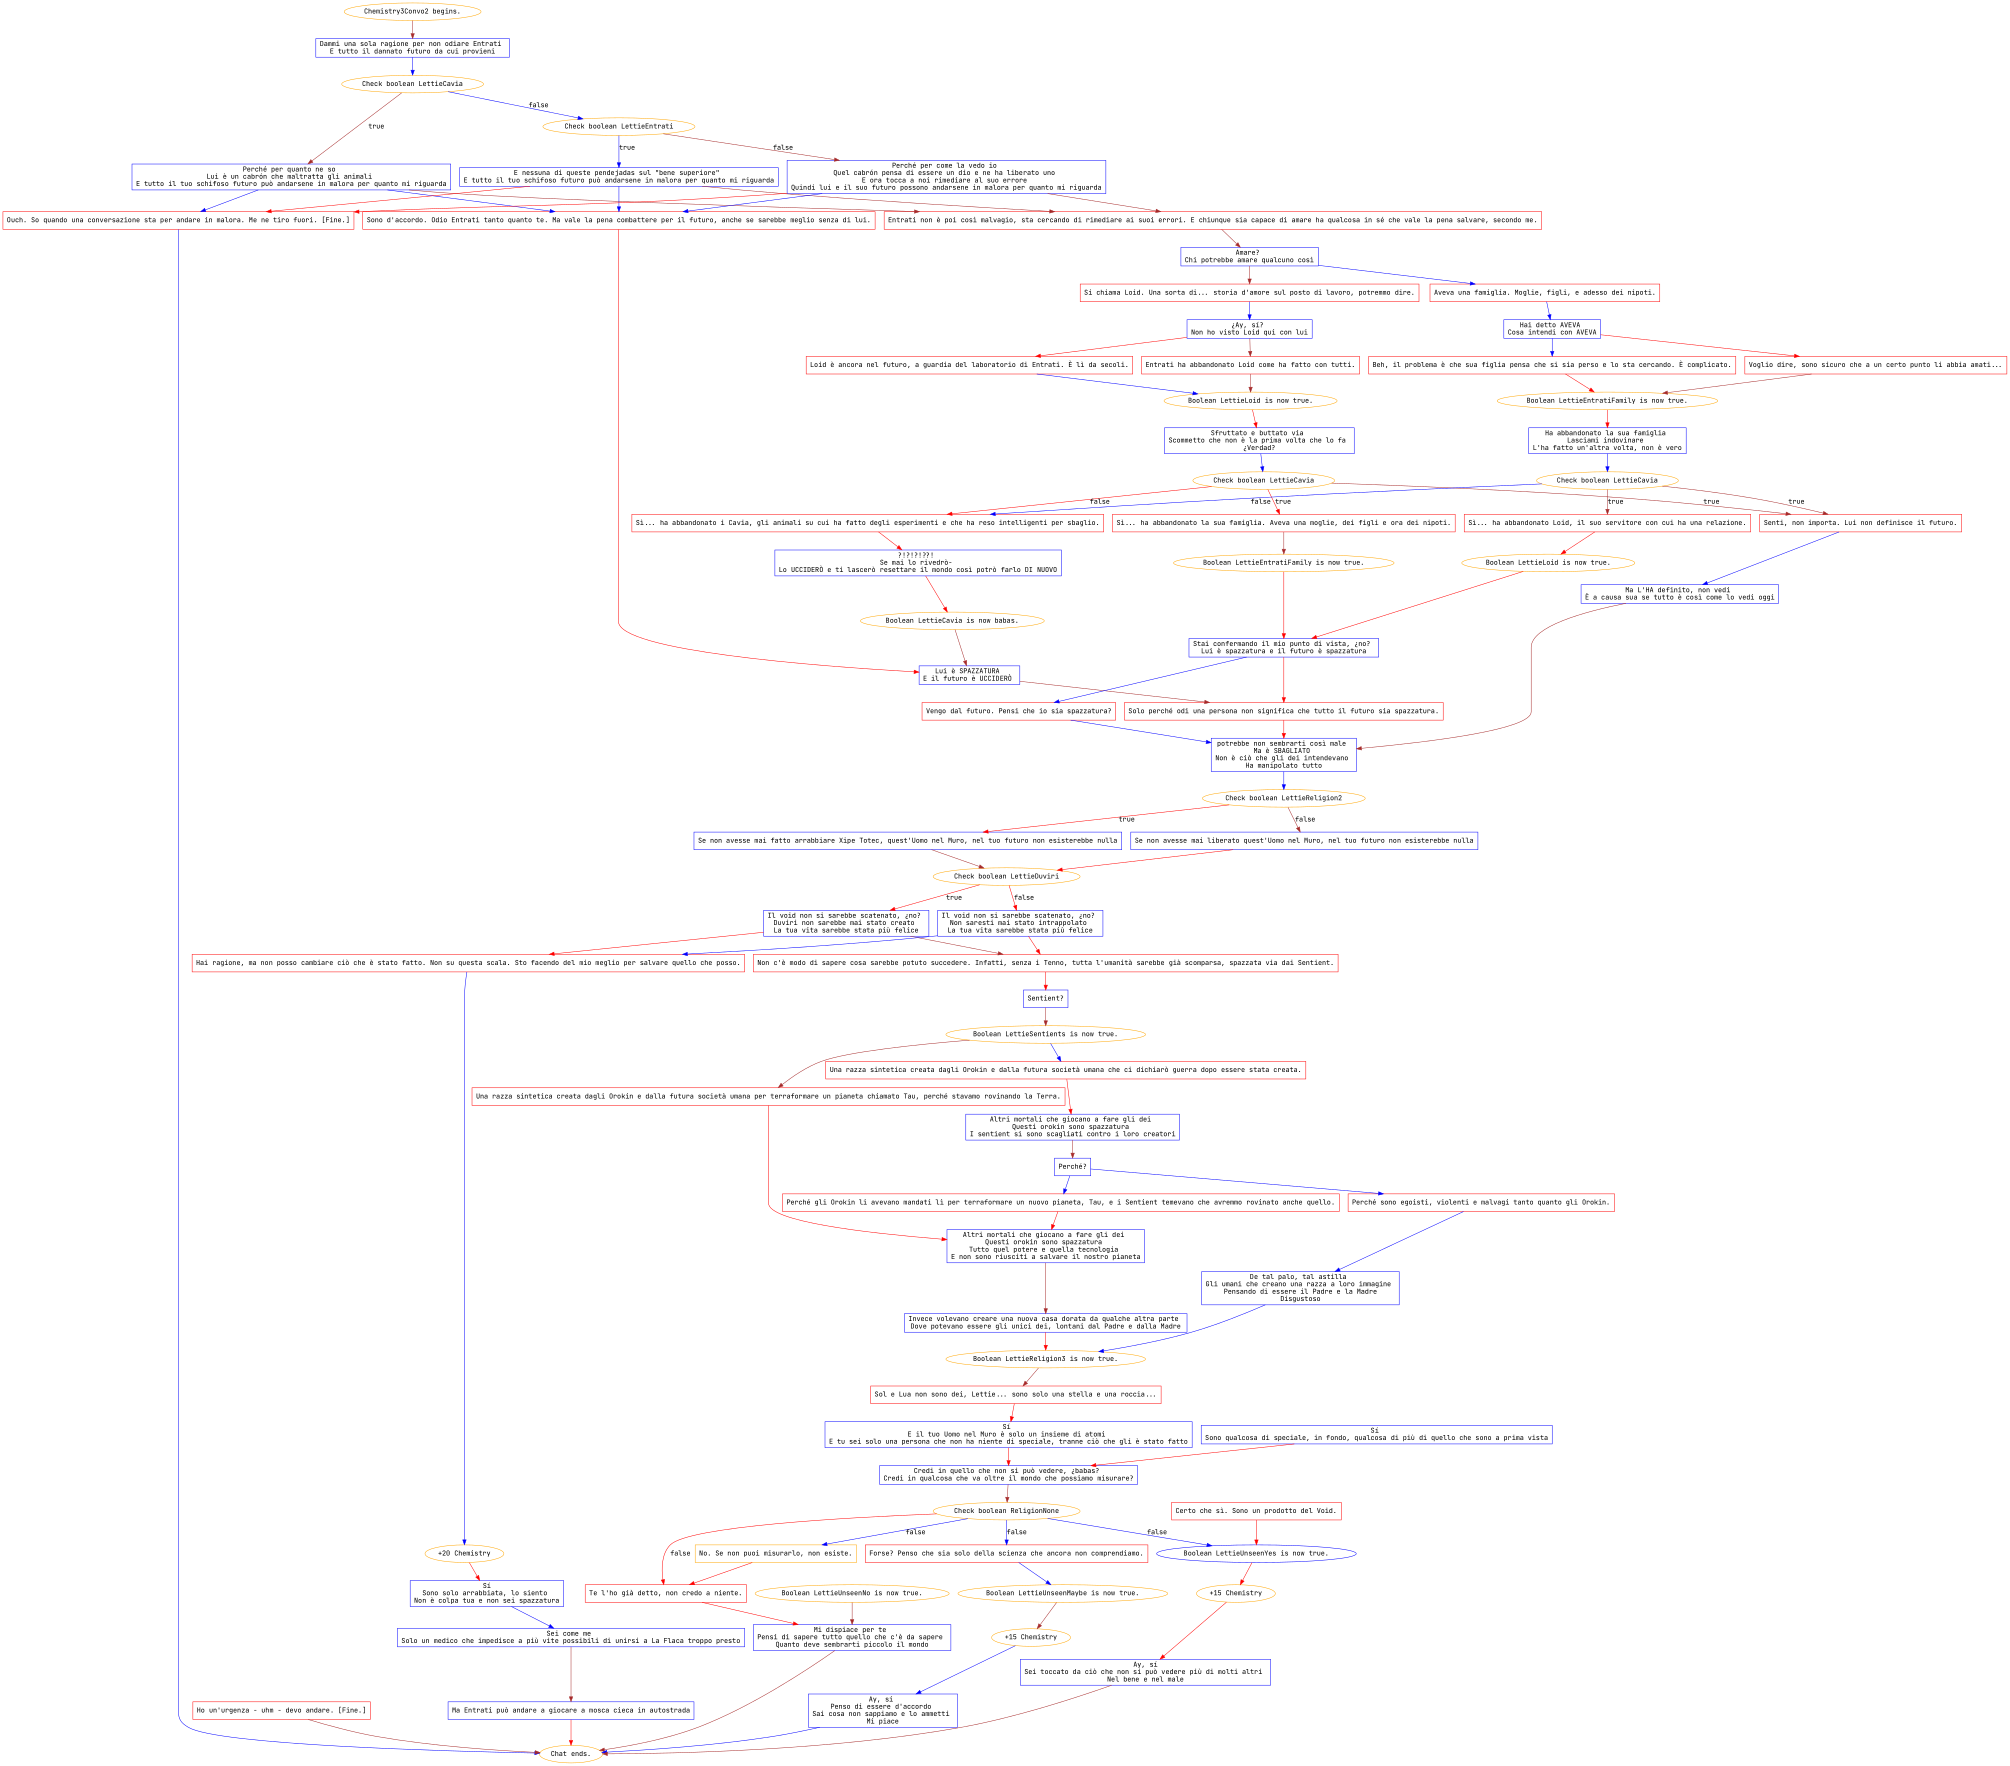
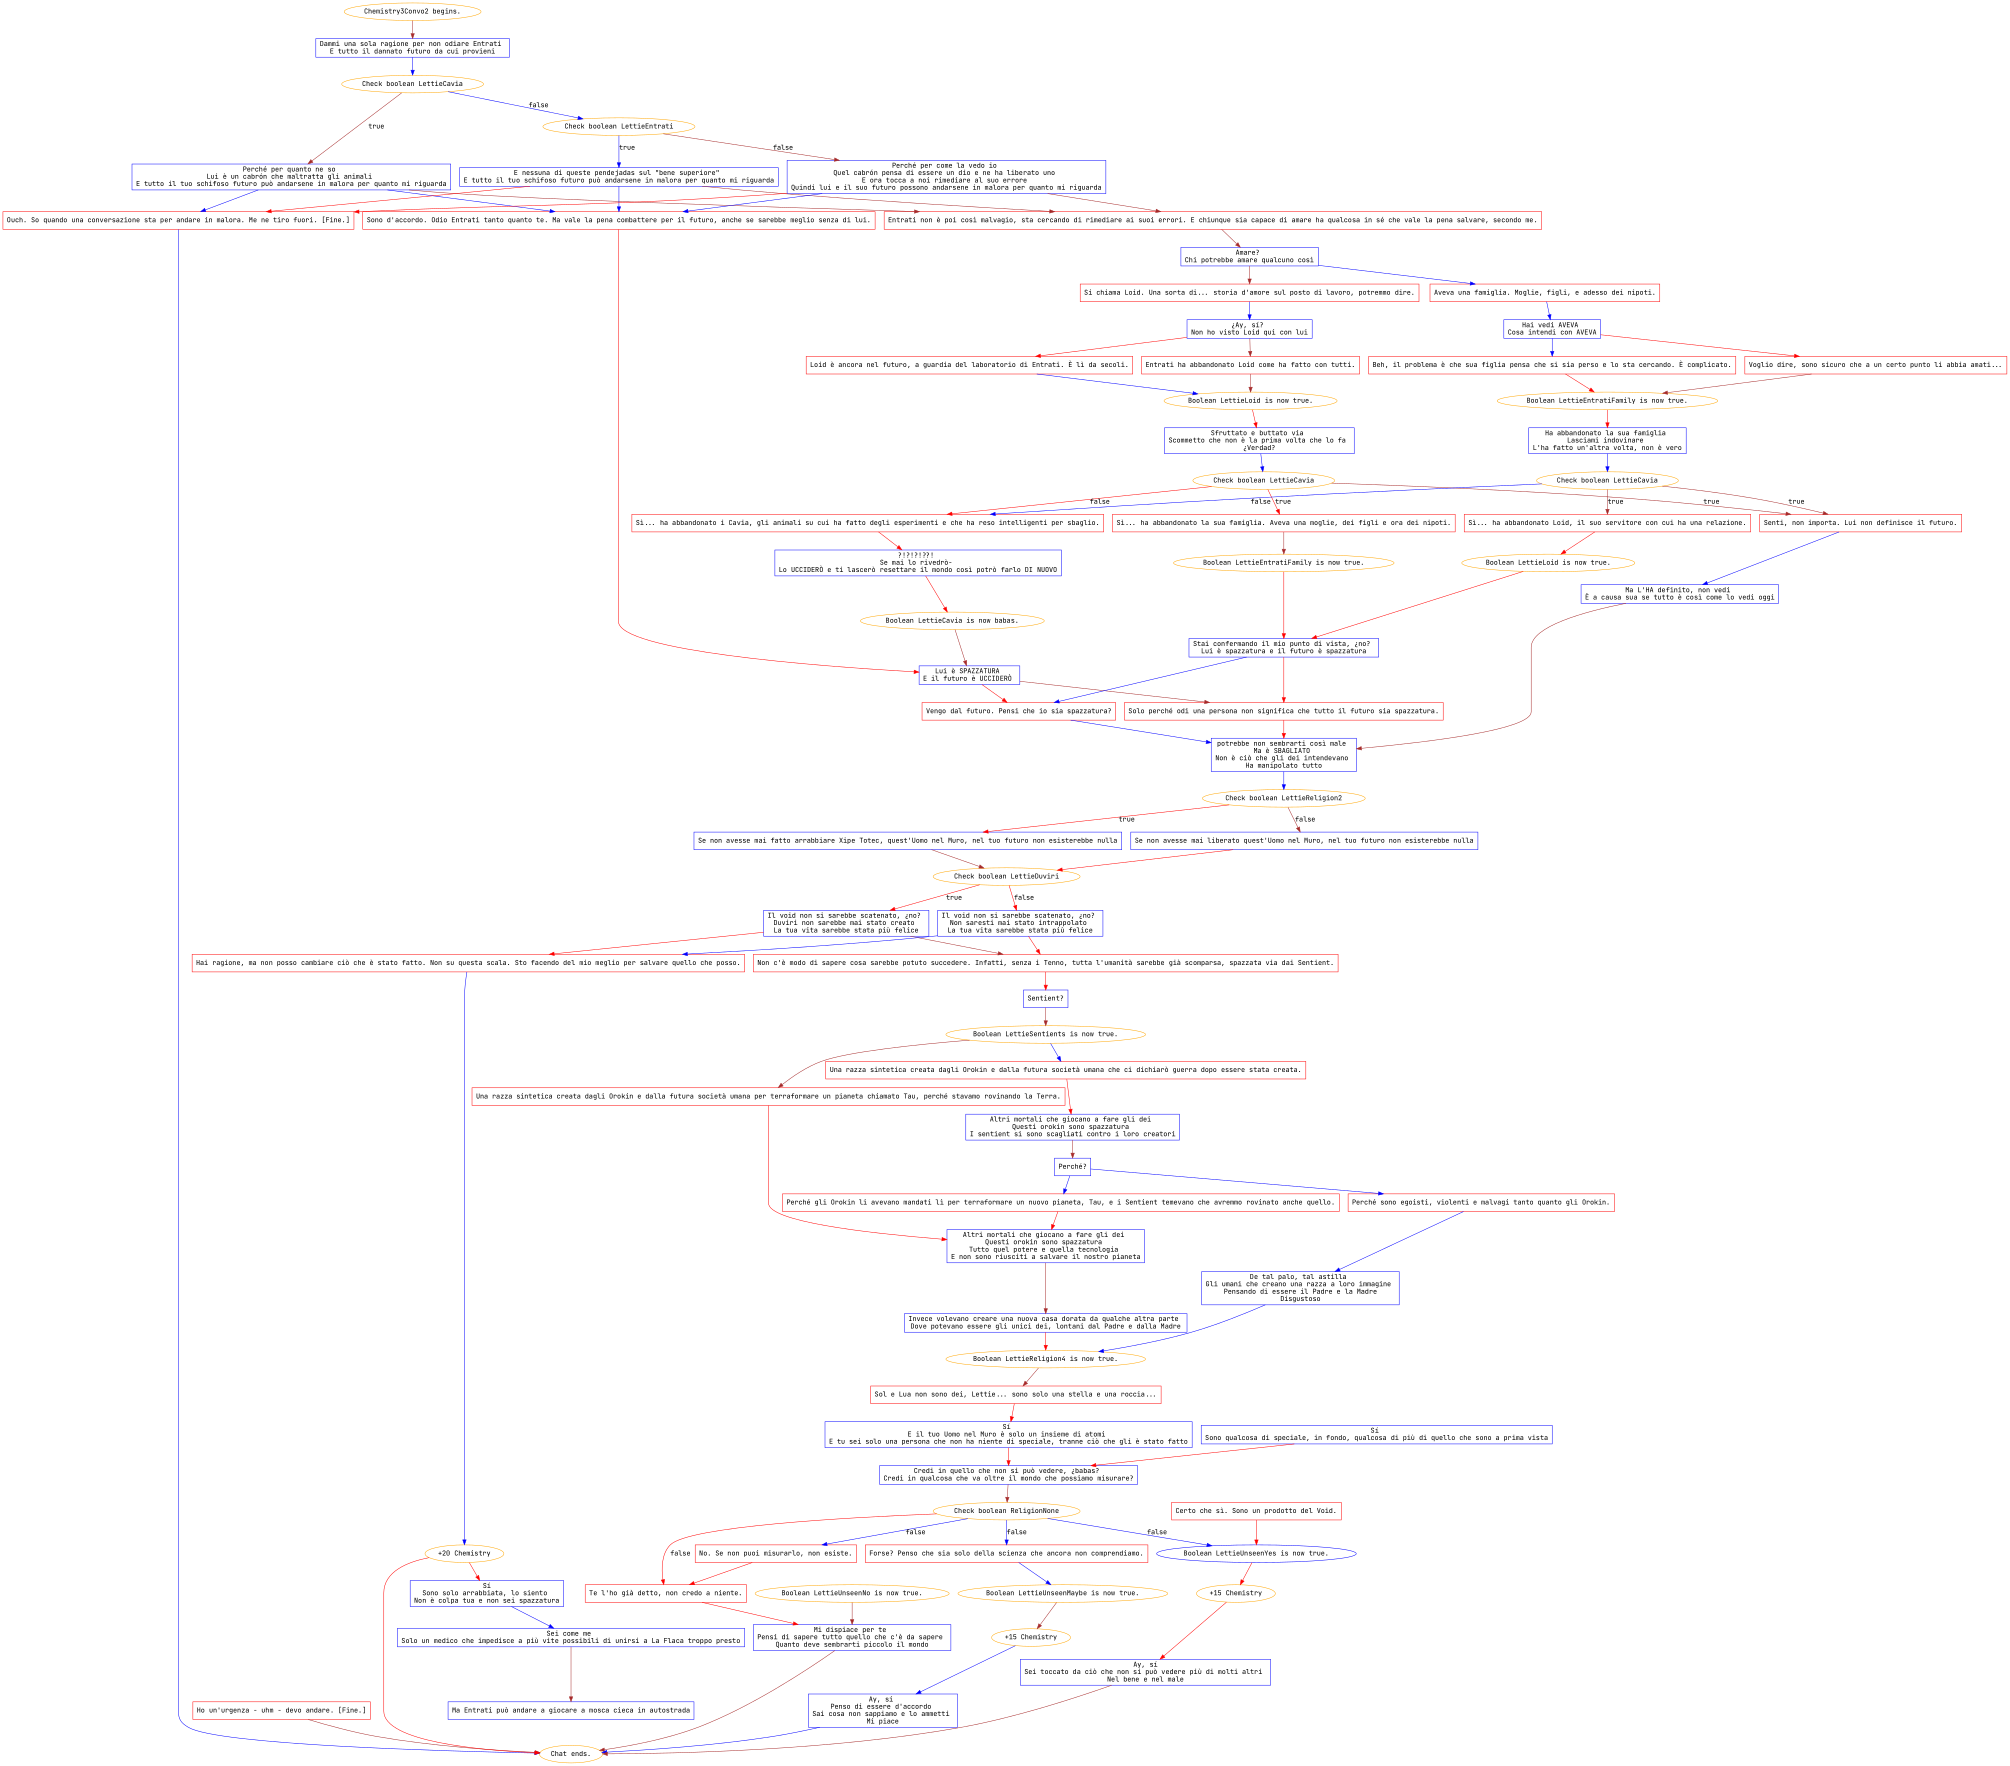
(1552, 329) -> (1552, 329)
none -> (992, 692)
(1046, 1359) -> (1046, 1359)
(776, 1554) -> (776, 1554)
(571, 1730) -> (384, 1703)
